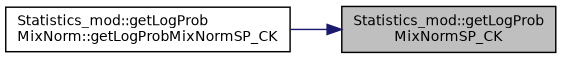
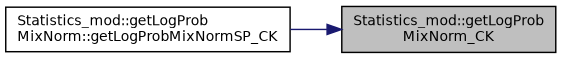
(449, 29) -> (449, 29)
